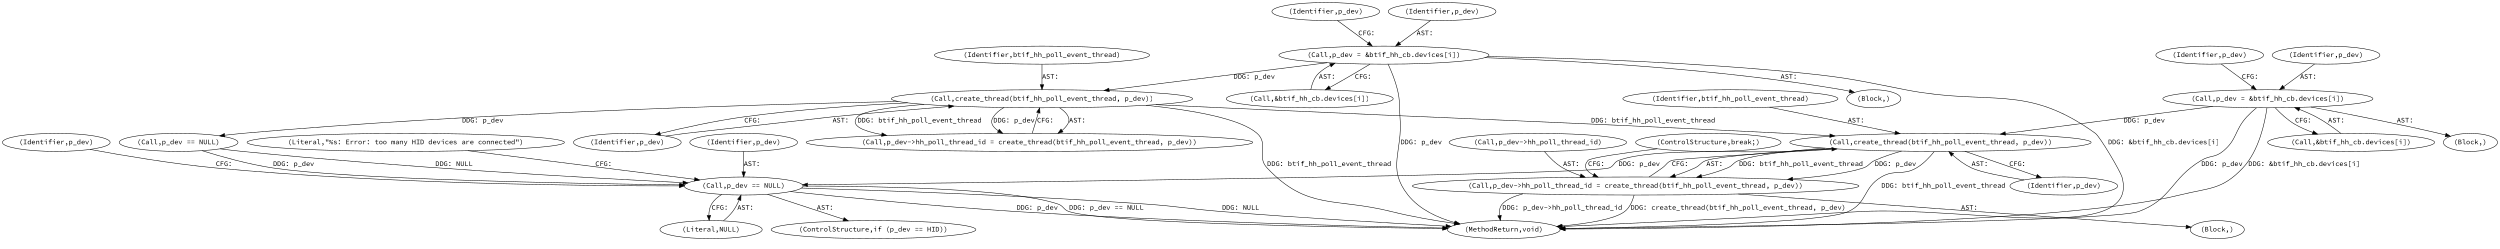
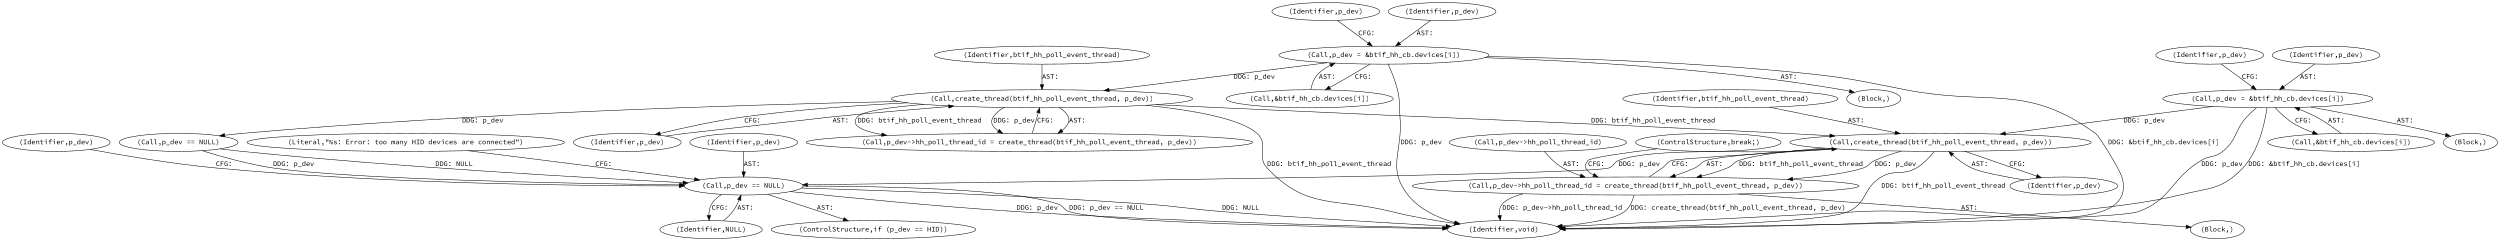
(711, 230) -> (711, 230)
(1504, 230) -> (1504, 230)
